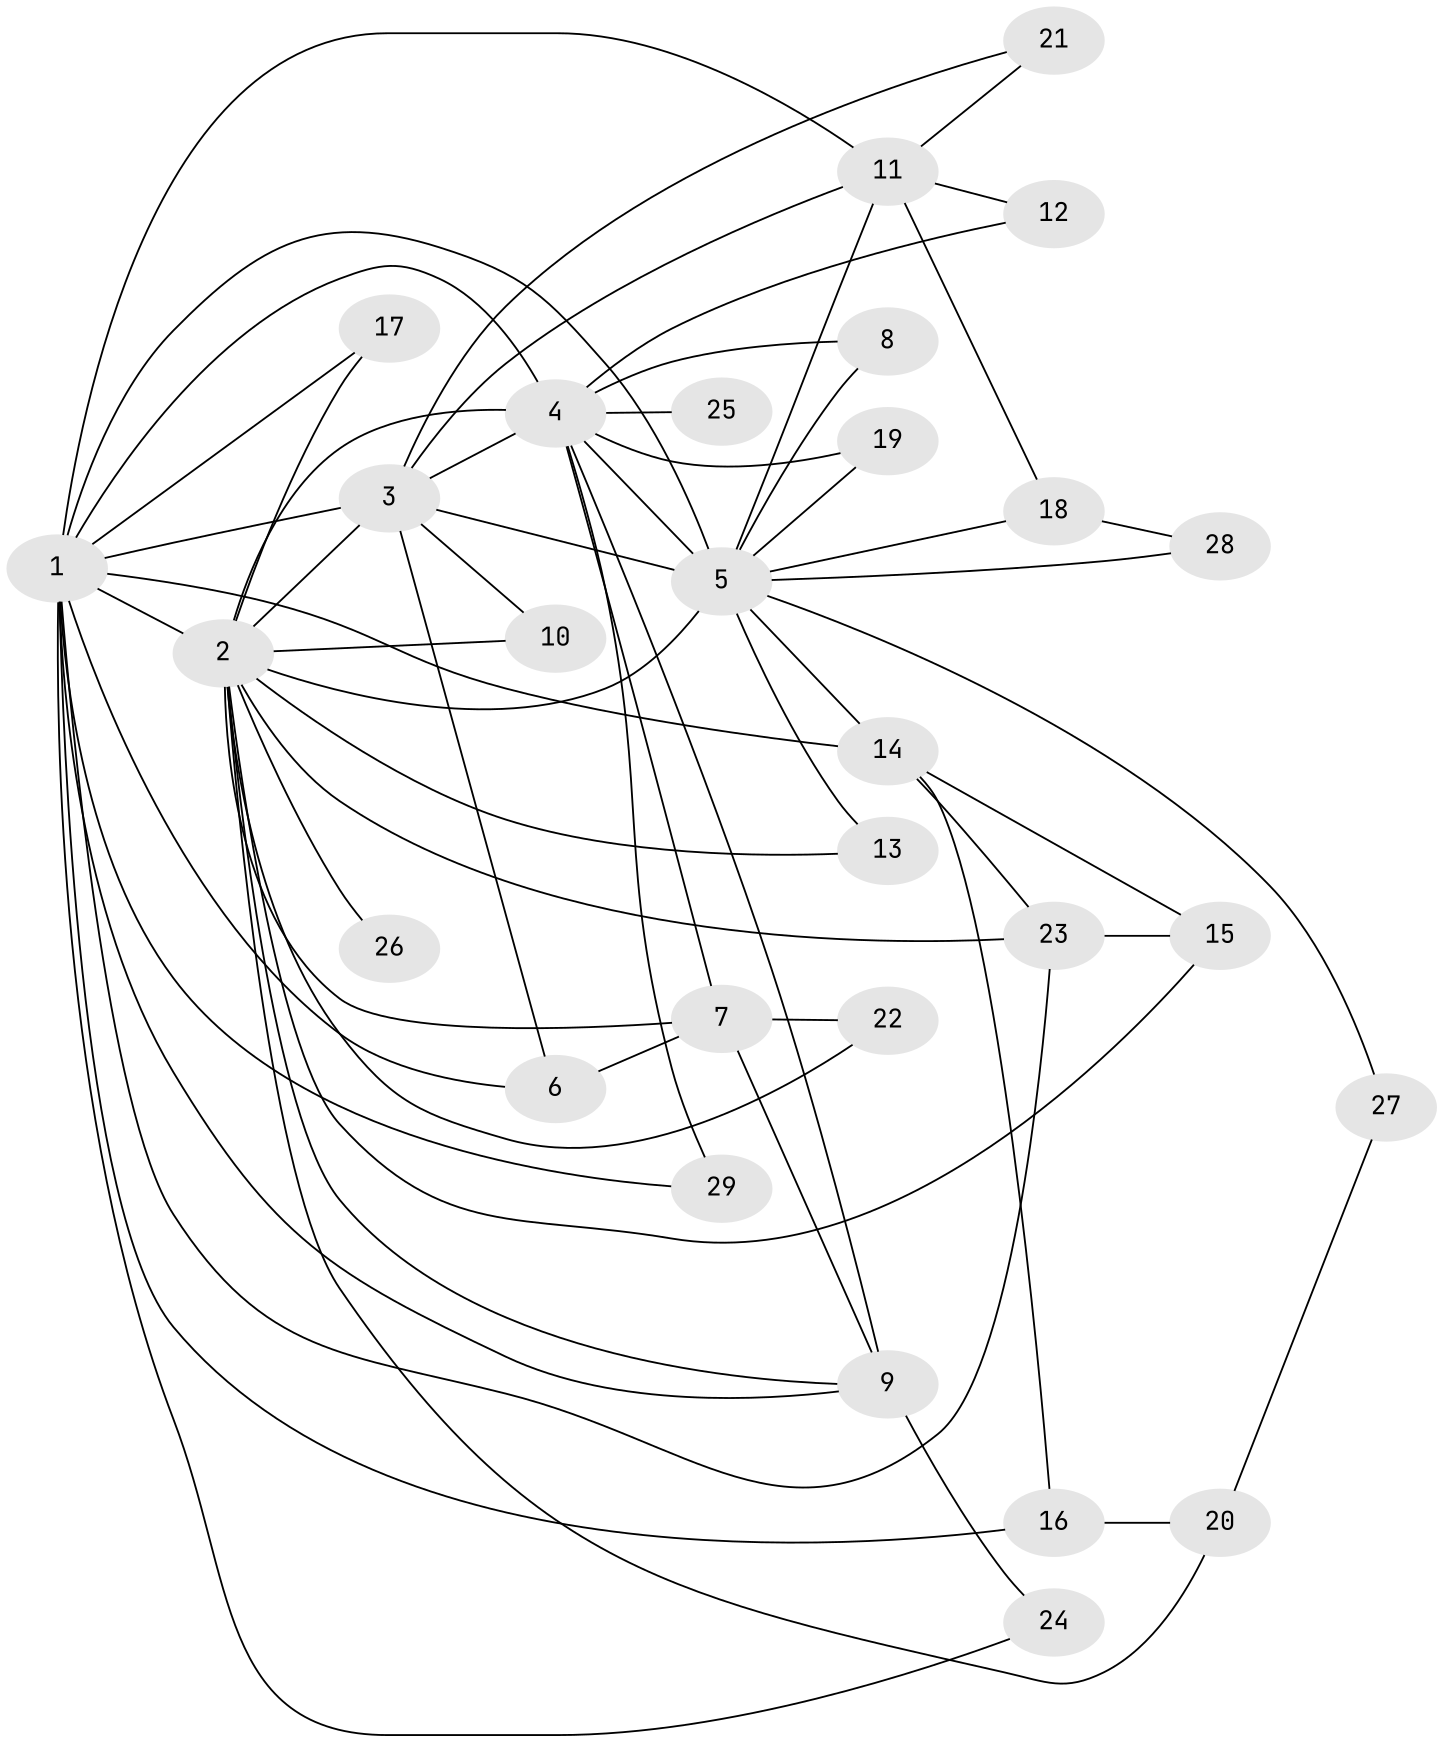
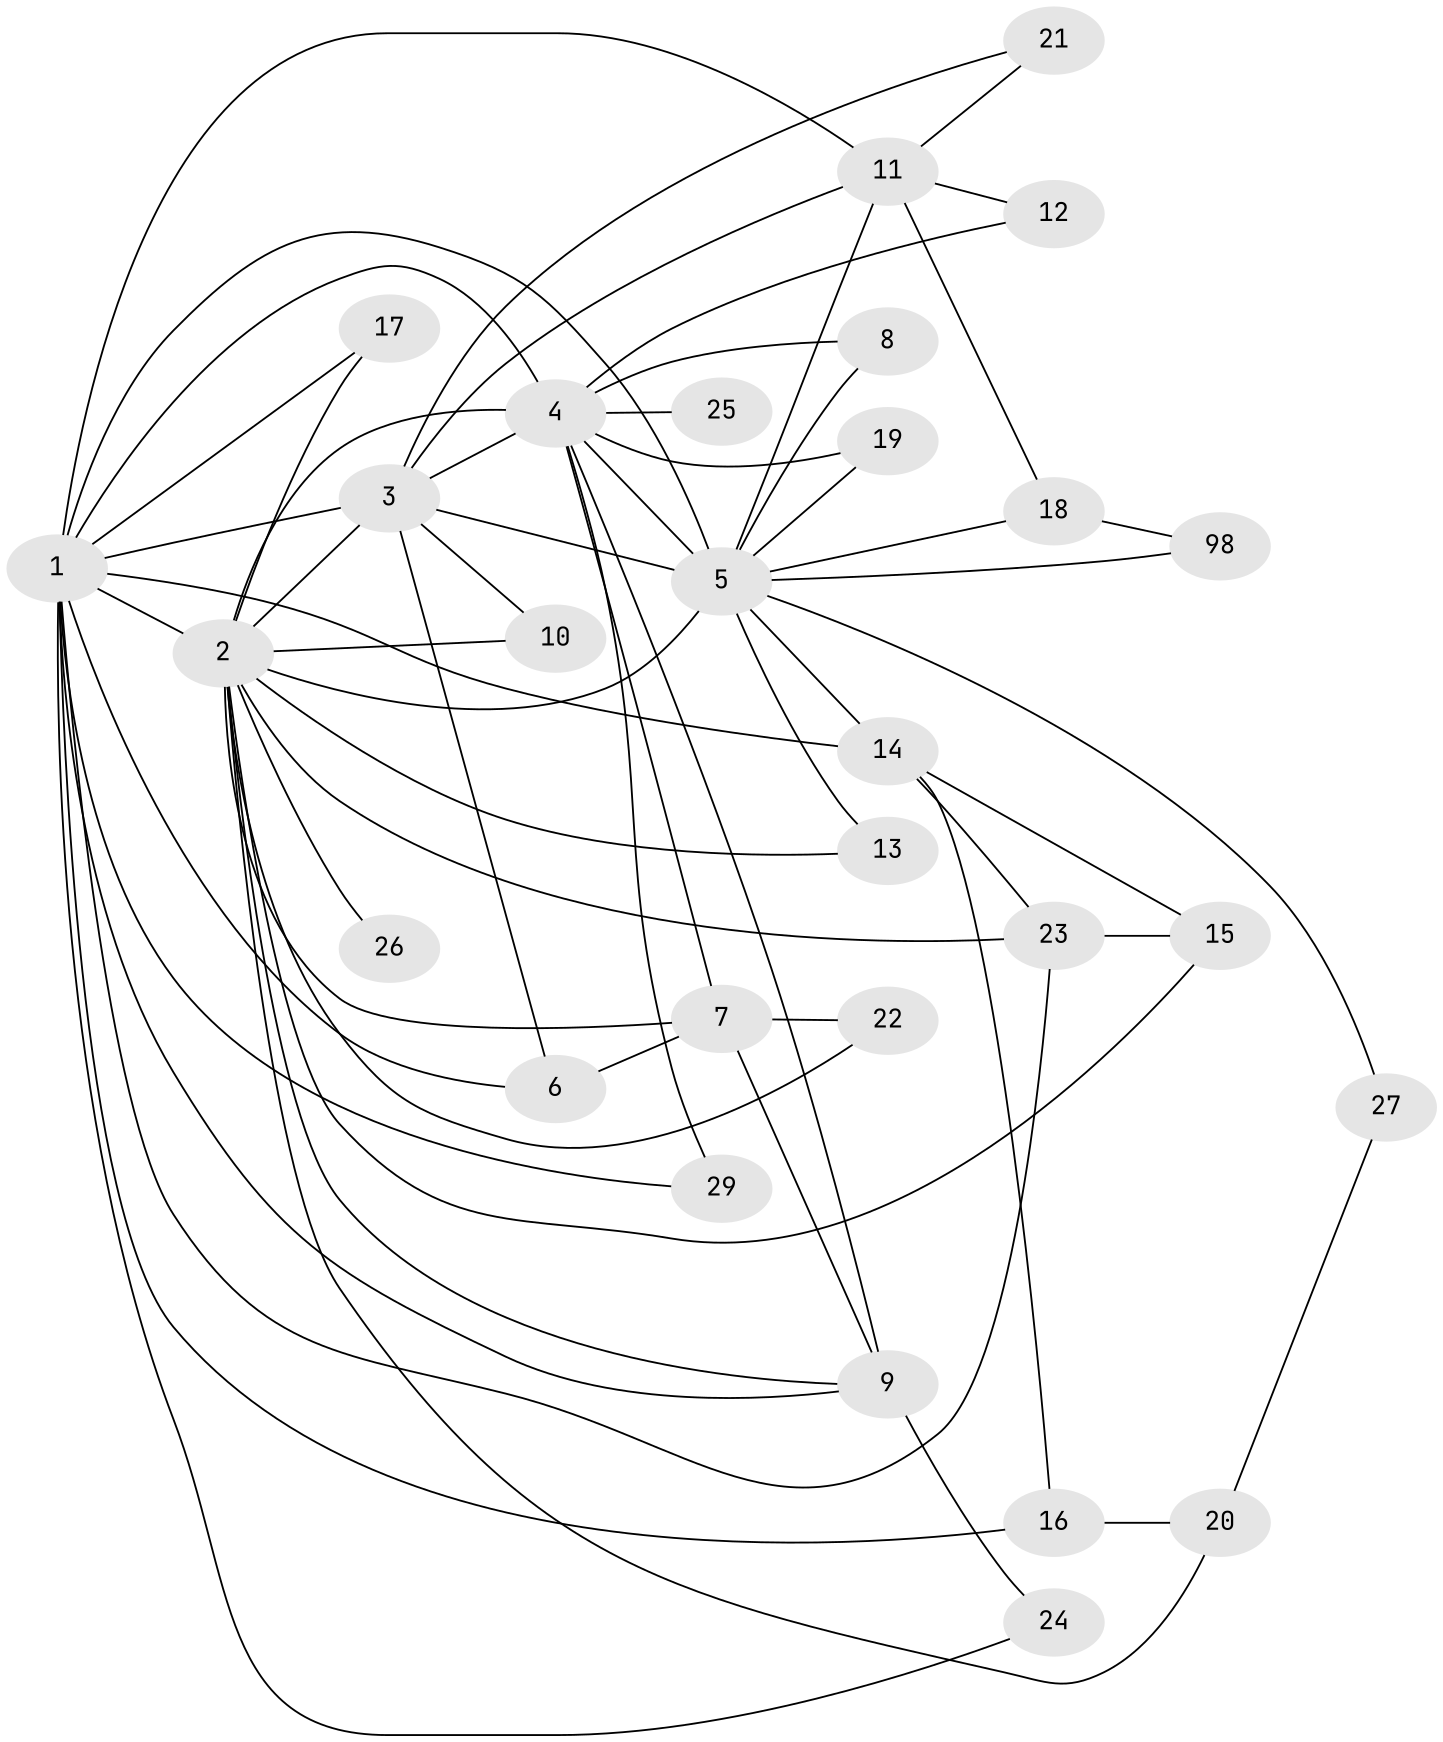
(1220, 546) -> (1220, 546)
